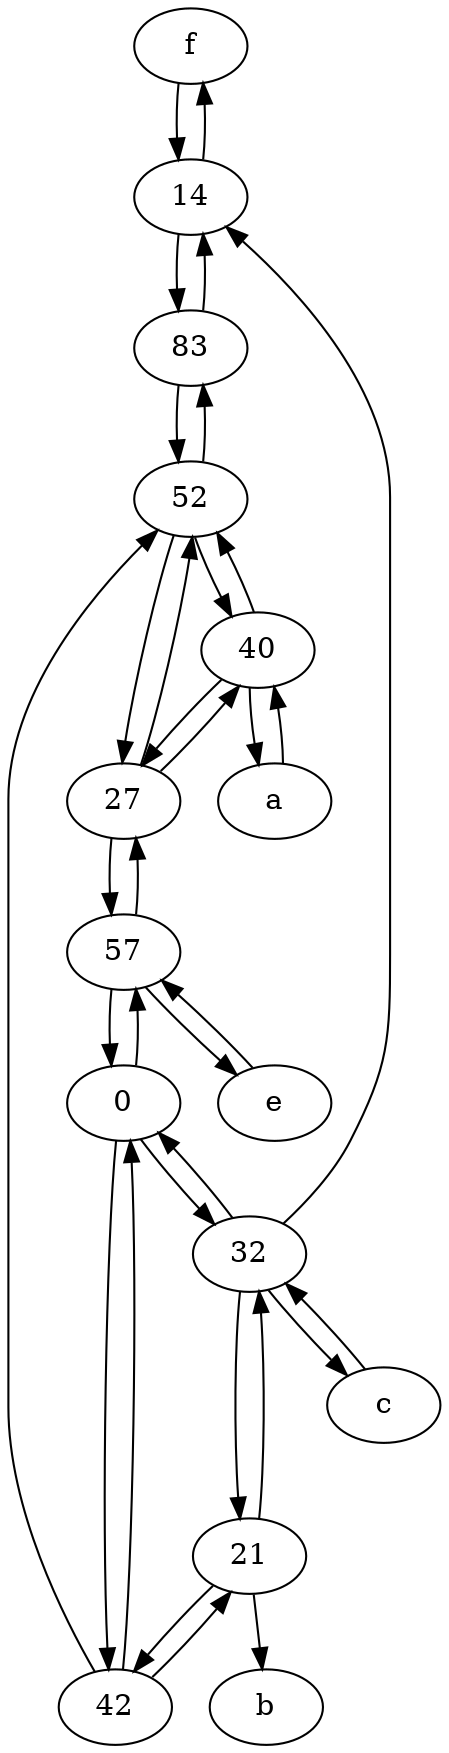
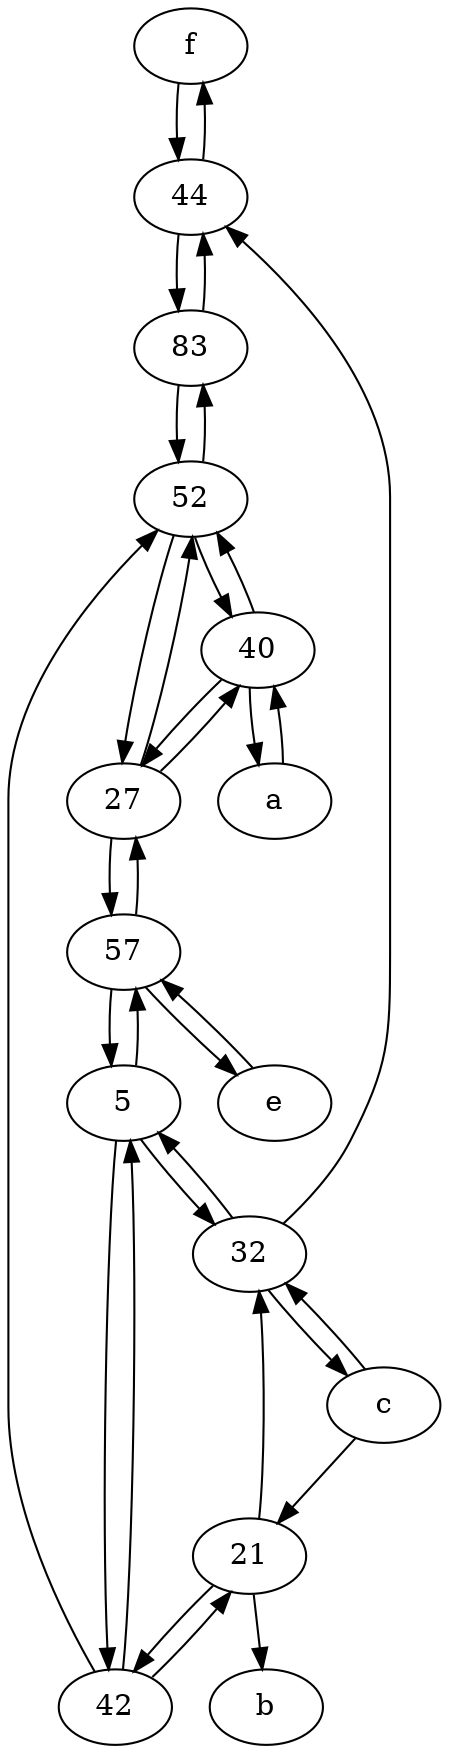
(191, 197) -> (191, 197)
(124, 1103) -> (124, 1103)
(235, 1394) -> (324, 1473)
